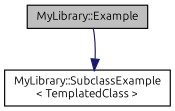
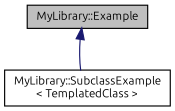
(95, 43) -> (80, 55)
